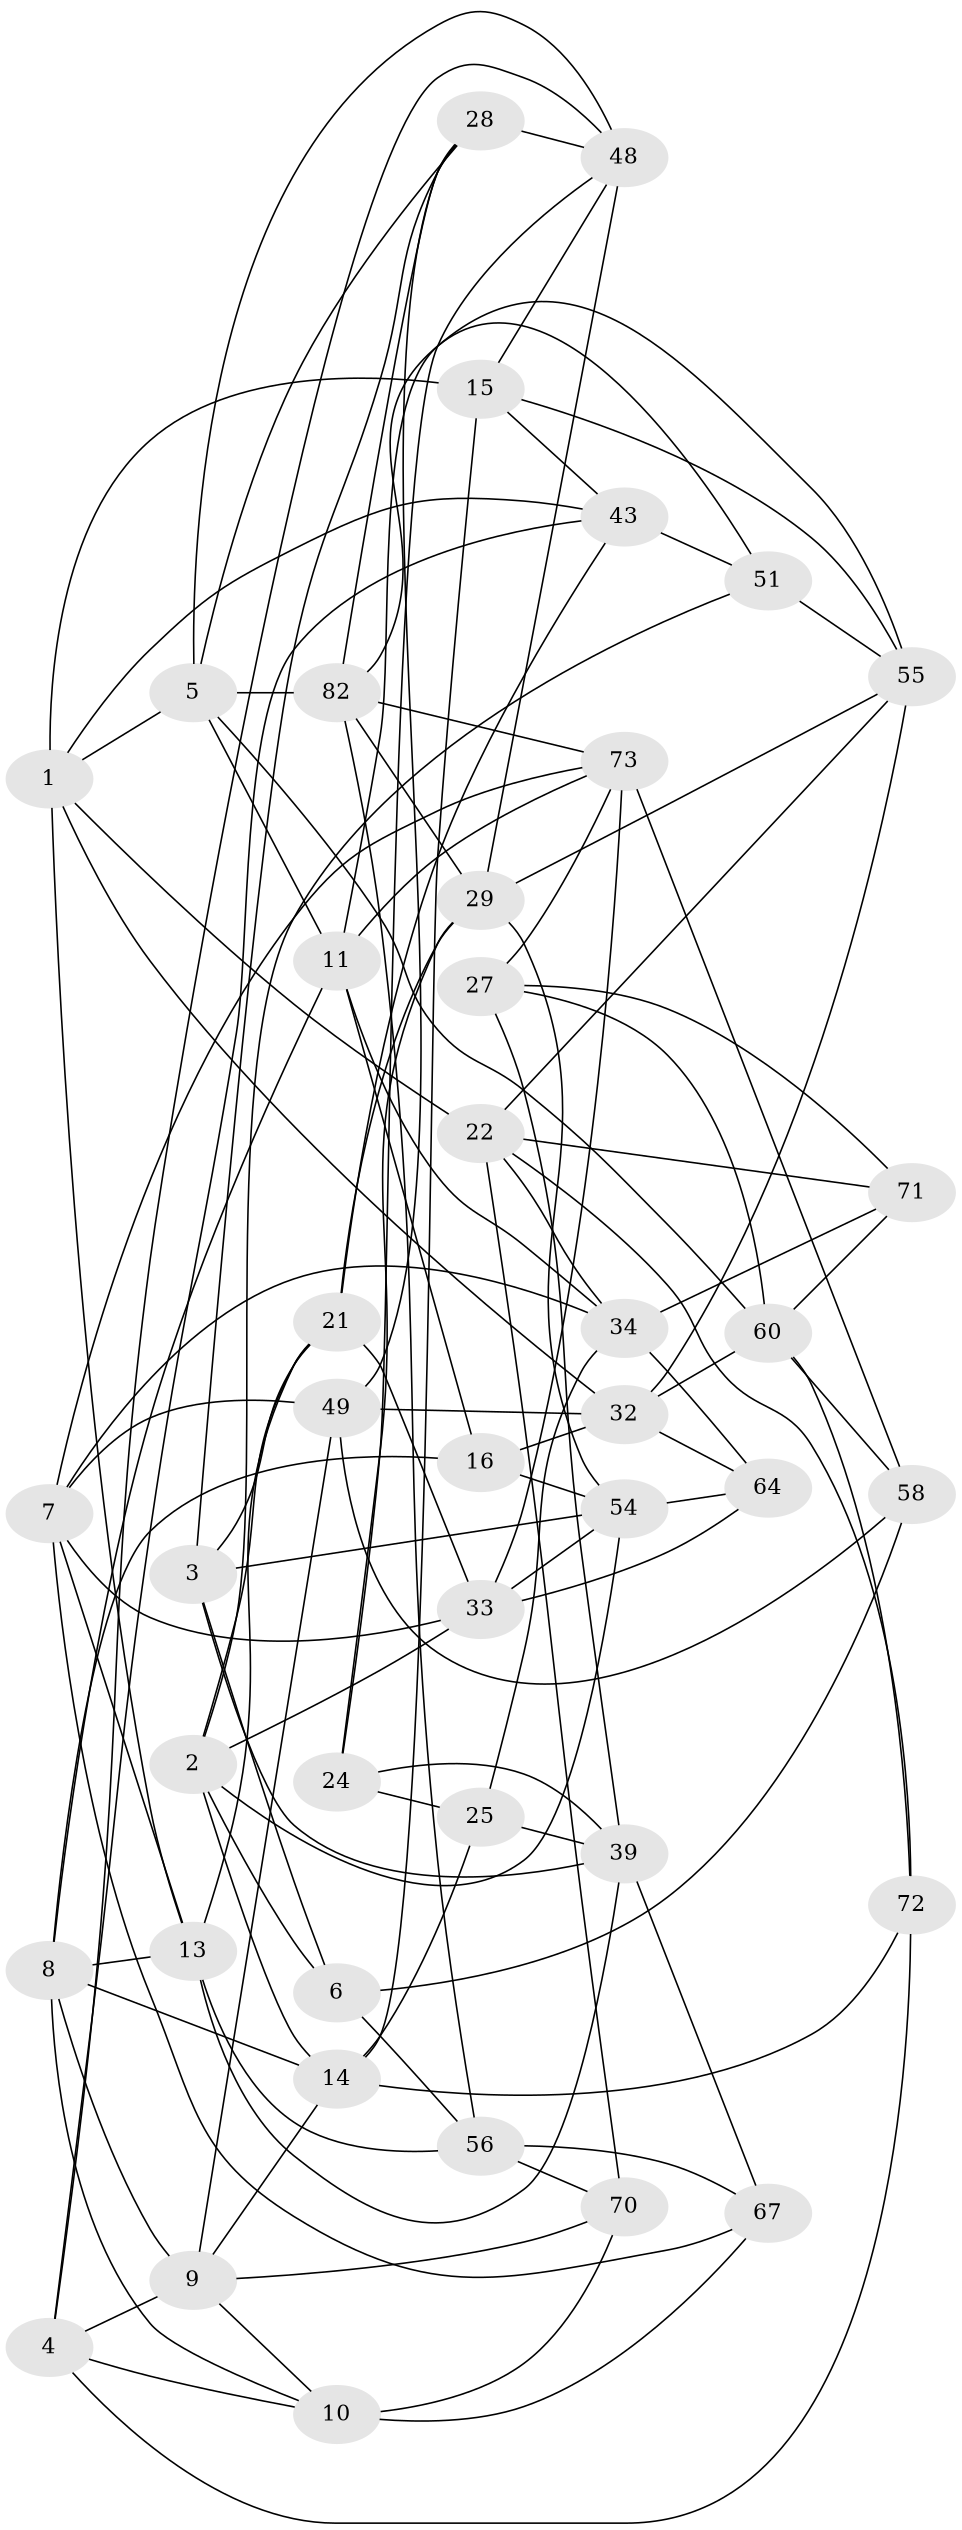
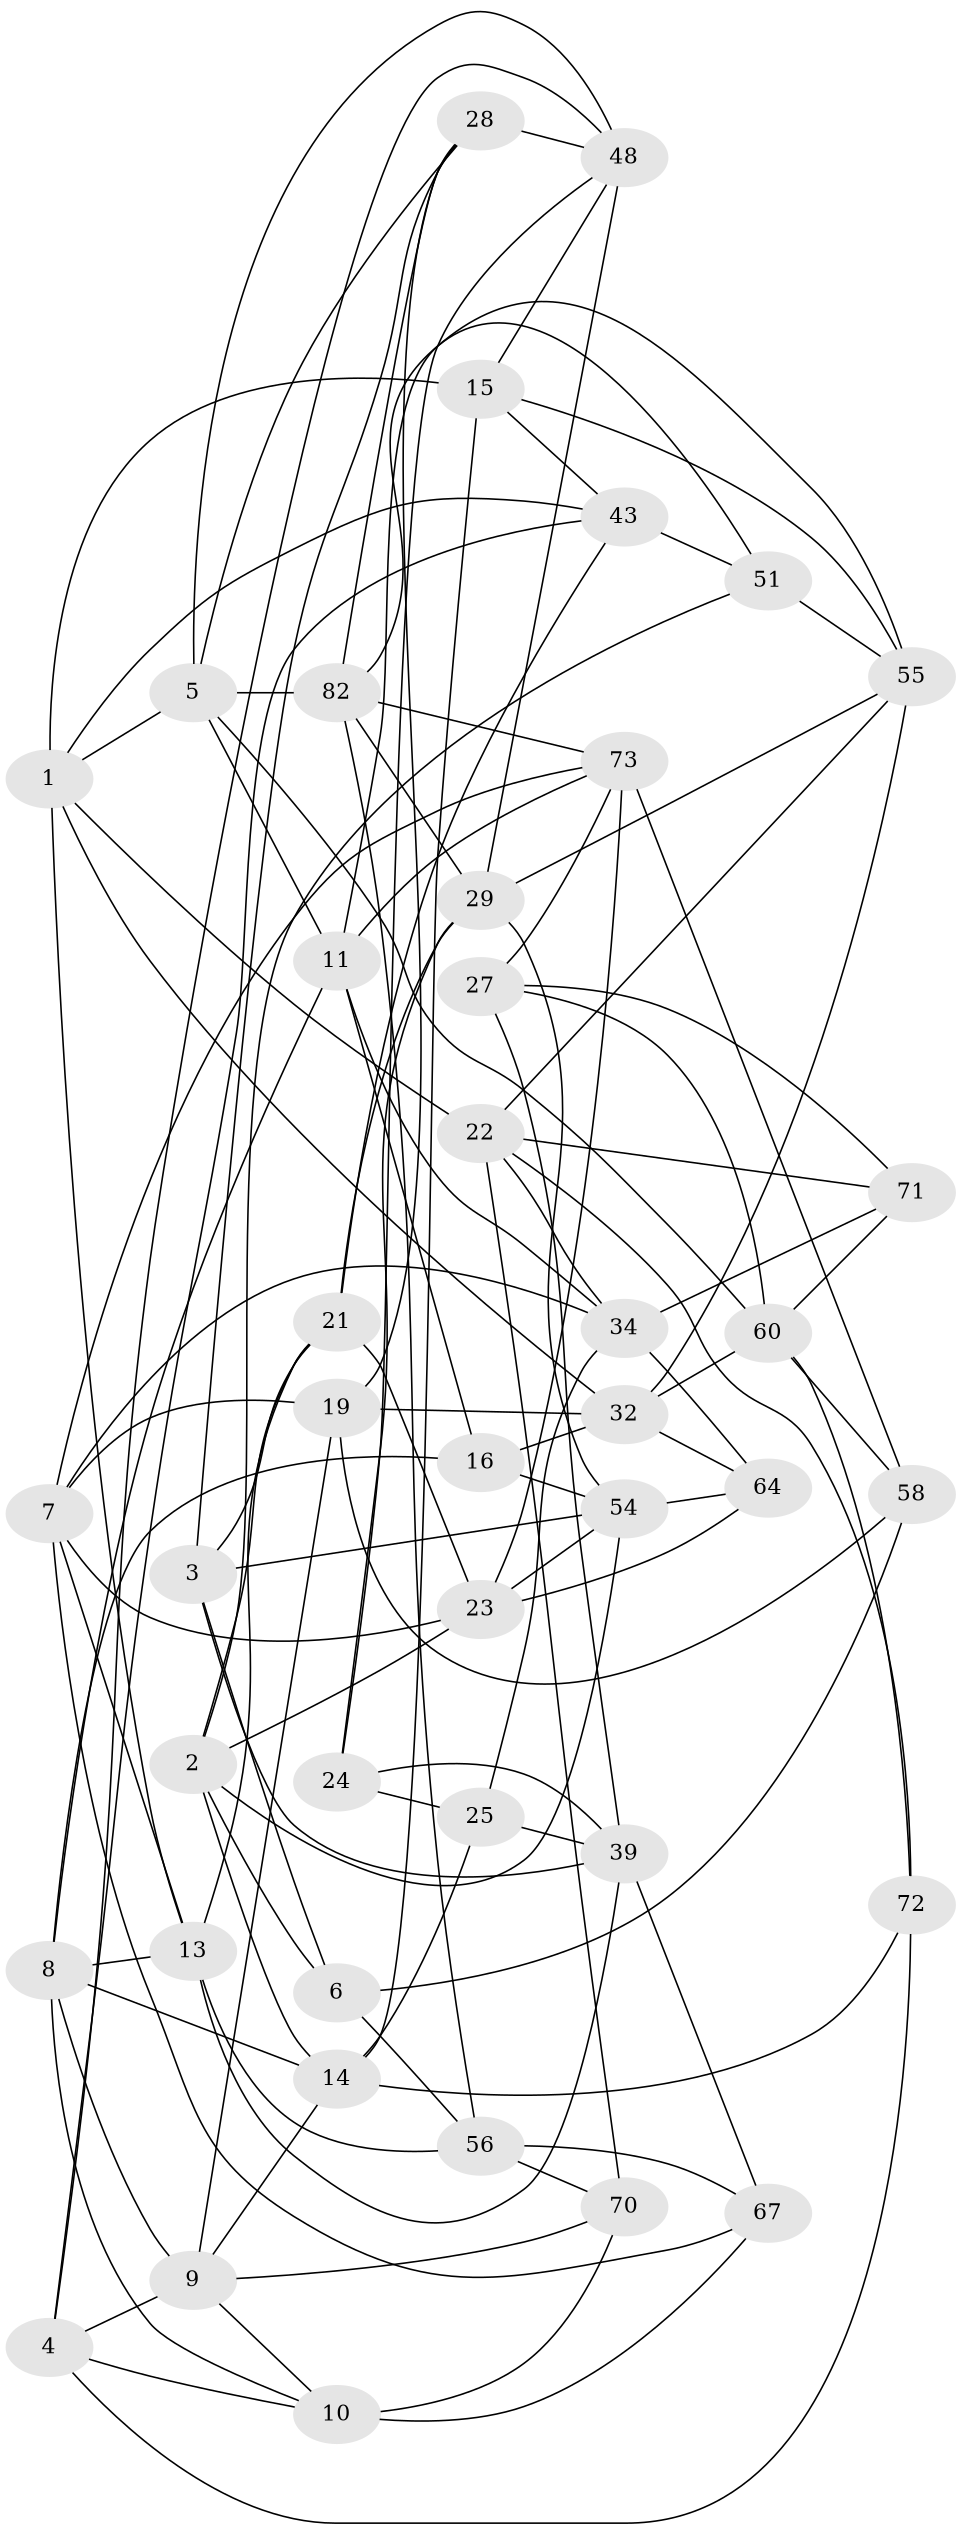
(337, 1408) -> (337, 1408)
(481, 1610) -> (481, 1610)
